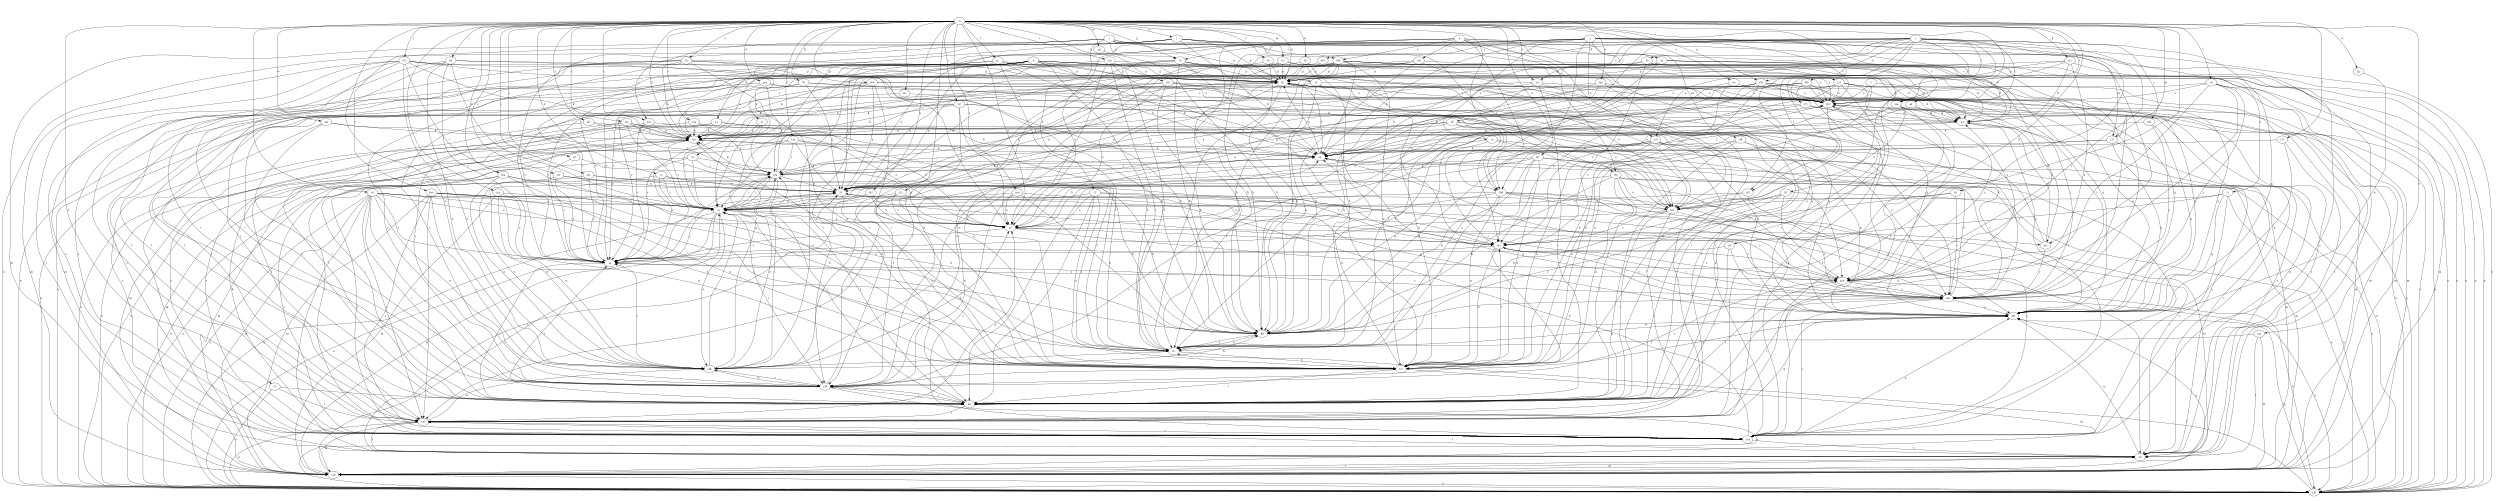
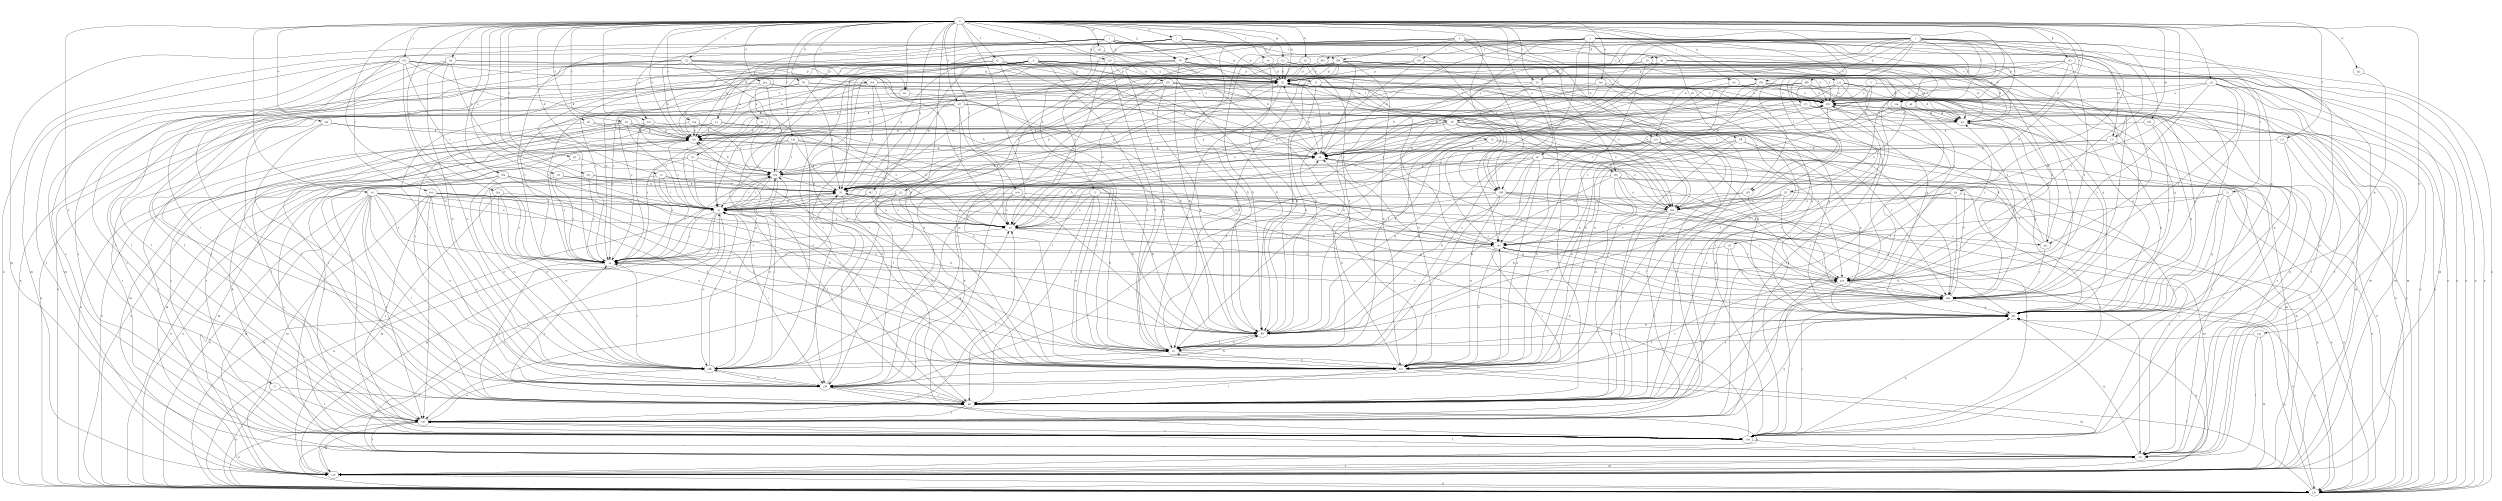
(1360, 131) -> (884, 55)
(243, 141) -> (1184, 74)
(413, 268) -> (775, 63)
none -> (2225, 278)
